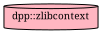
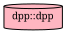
(51, 17) -> (33, 17)
